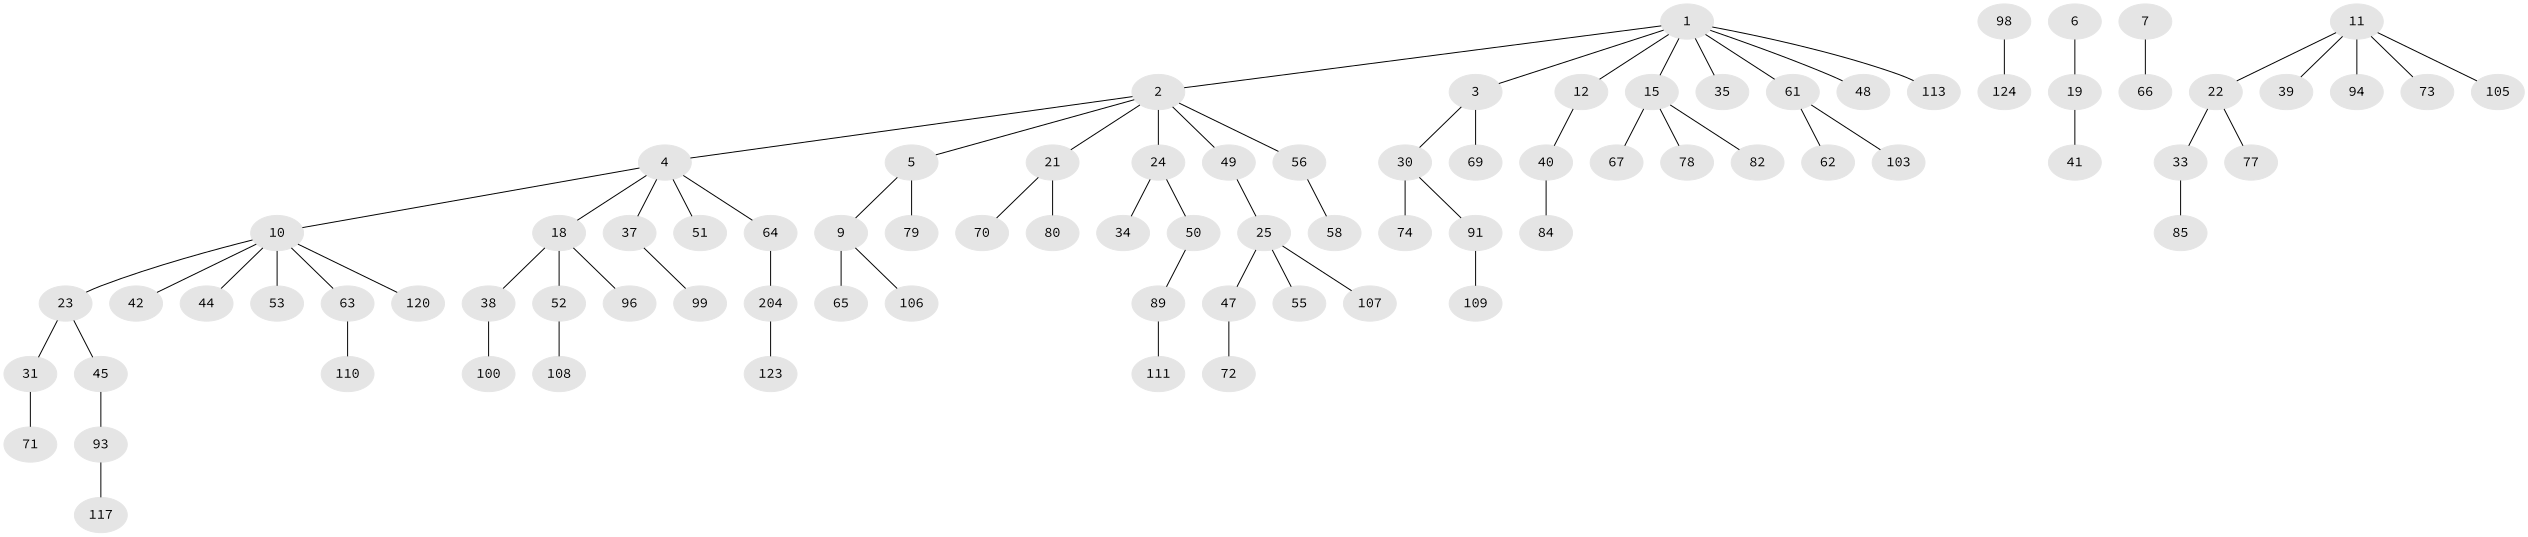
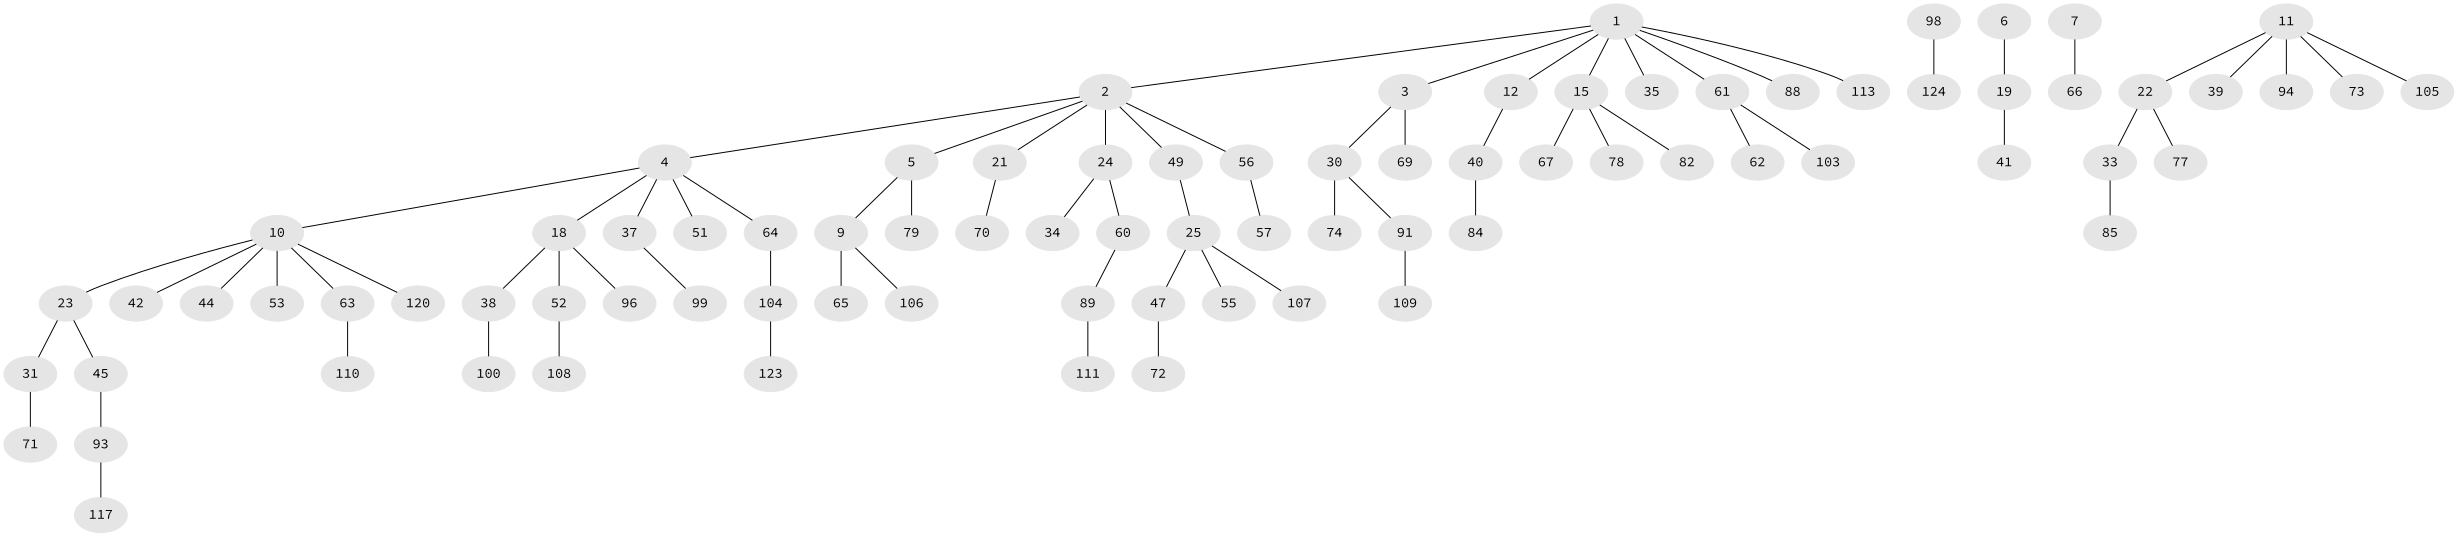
(1863, 92) -> (1793, 92)
(1053, 233) -> none
(1194, 233) -> (1123, 233)
(1335, 233) -> (1264, 233)
(771, 304) -> (771, 304)
